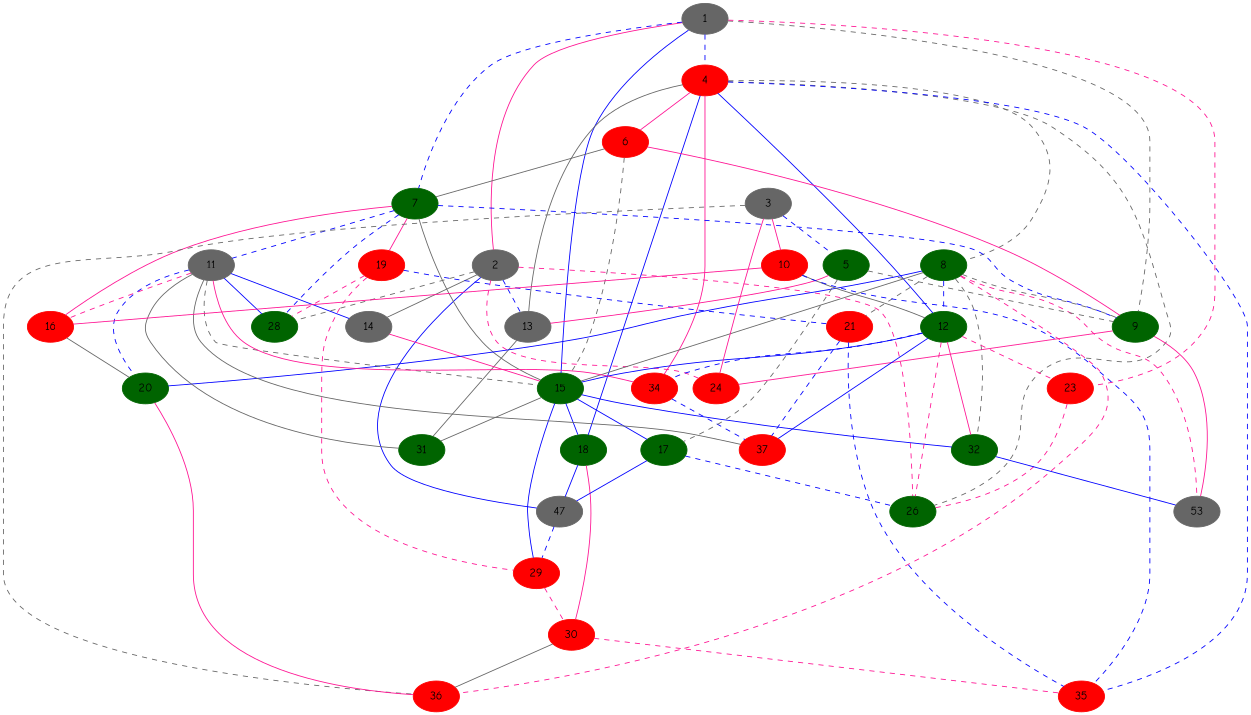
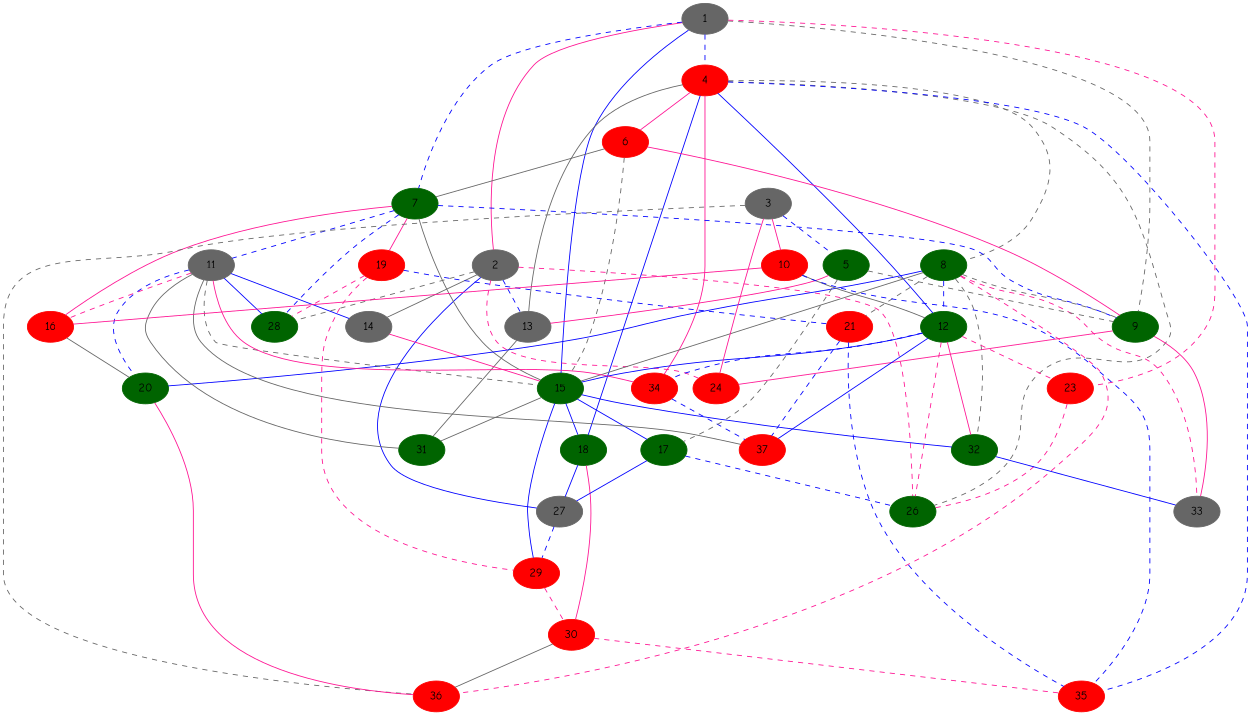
(560, 512) -> (560, 512)
(1197, 512) -> (1197, 512)
